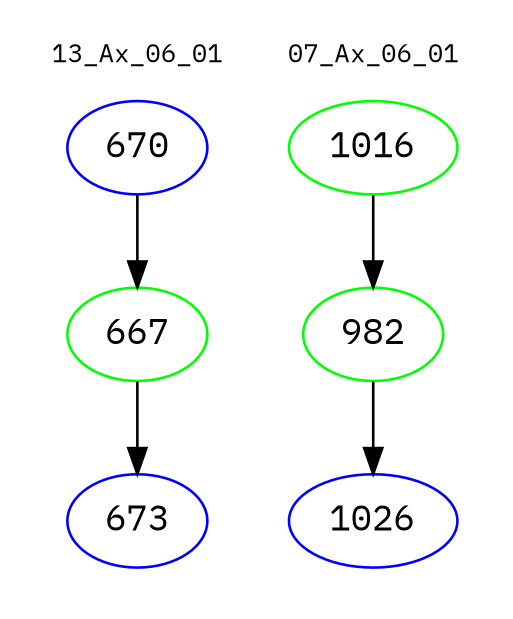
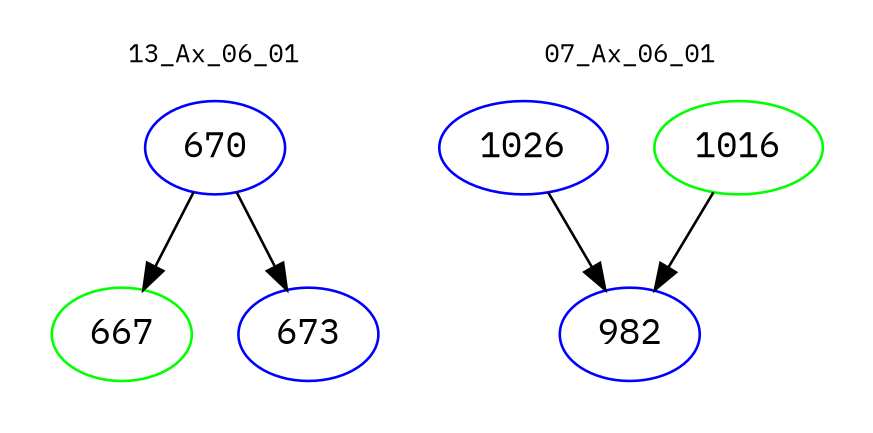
(373, 334) -> (630, 334)
(137, 415) -> (256, 229)
(373, 415) -> (570, 230)
